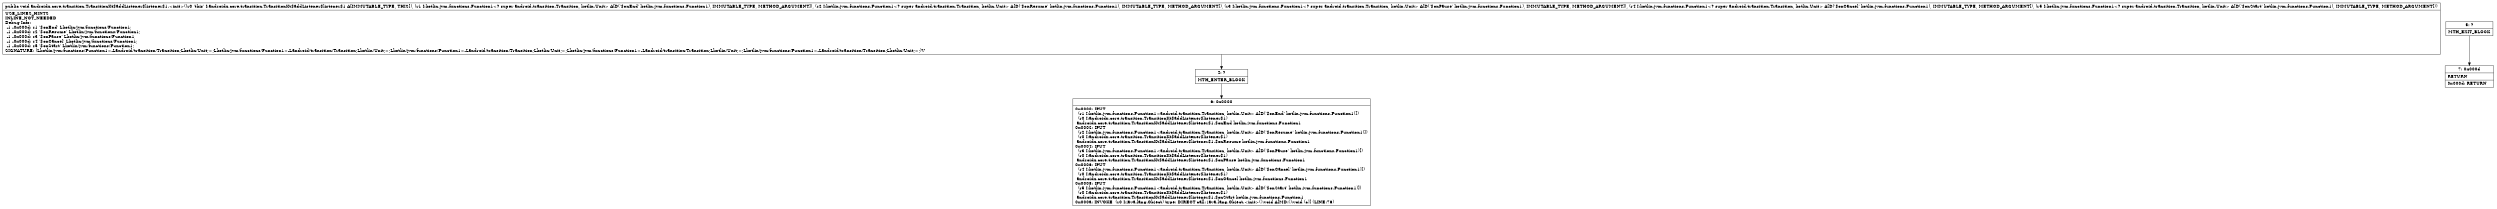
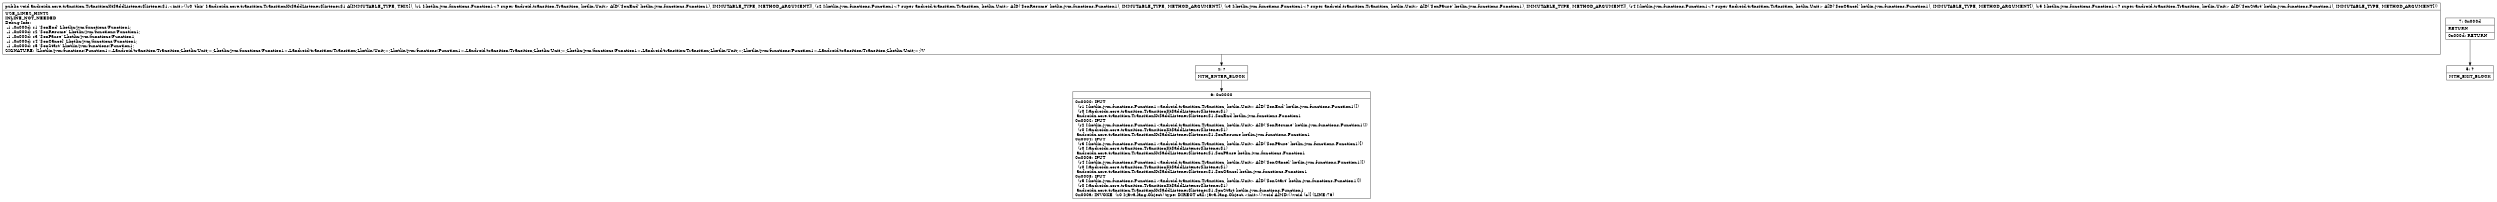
(2469, 49) -> (2470, 51)
